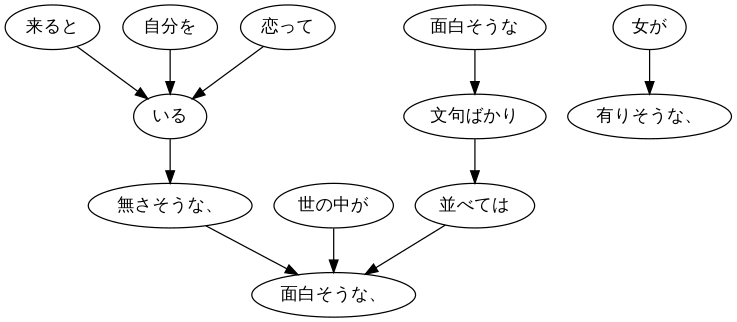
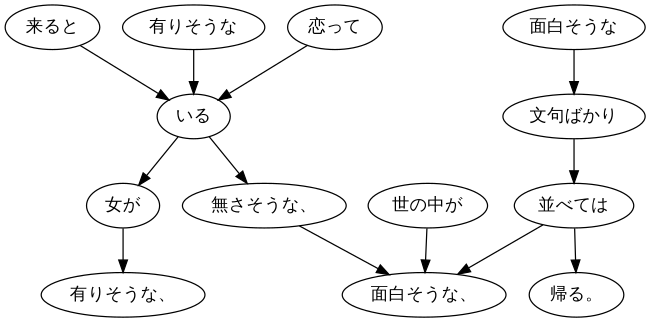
(170, 27) -> (194, 27)
none -> (162, 156)
none -> (577, 295)
